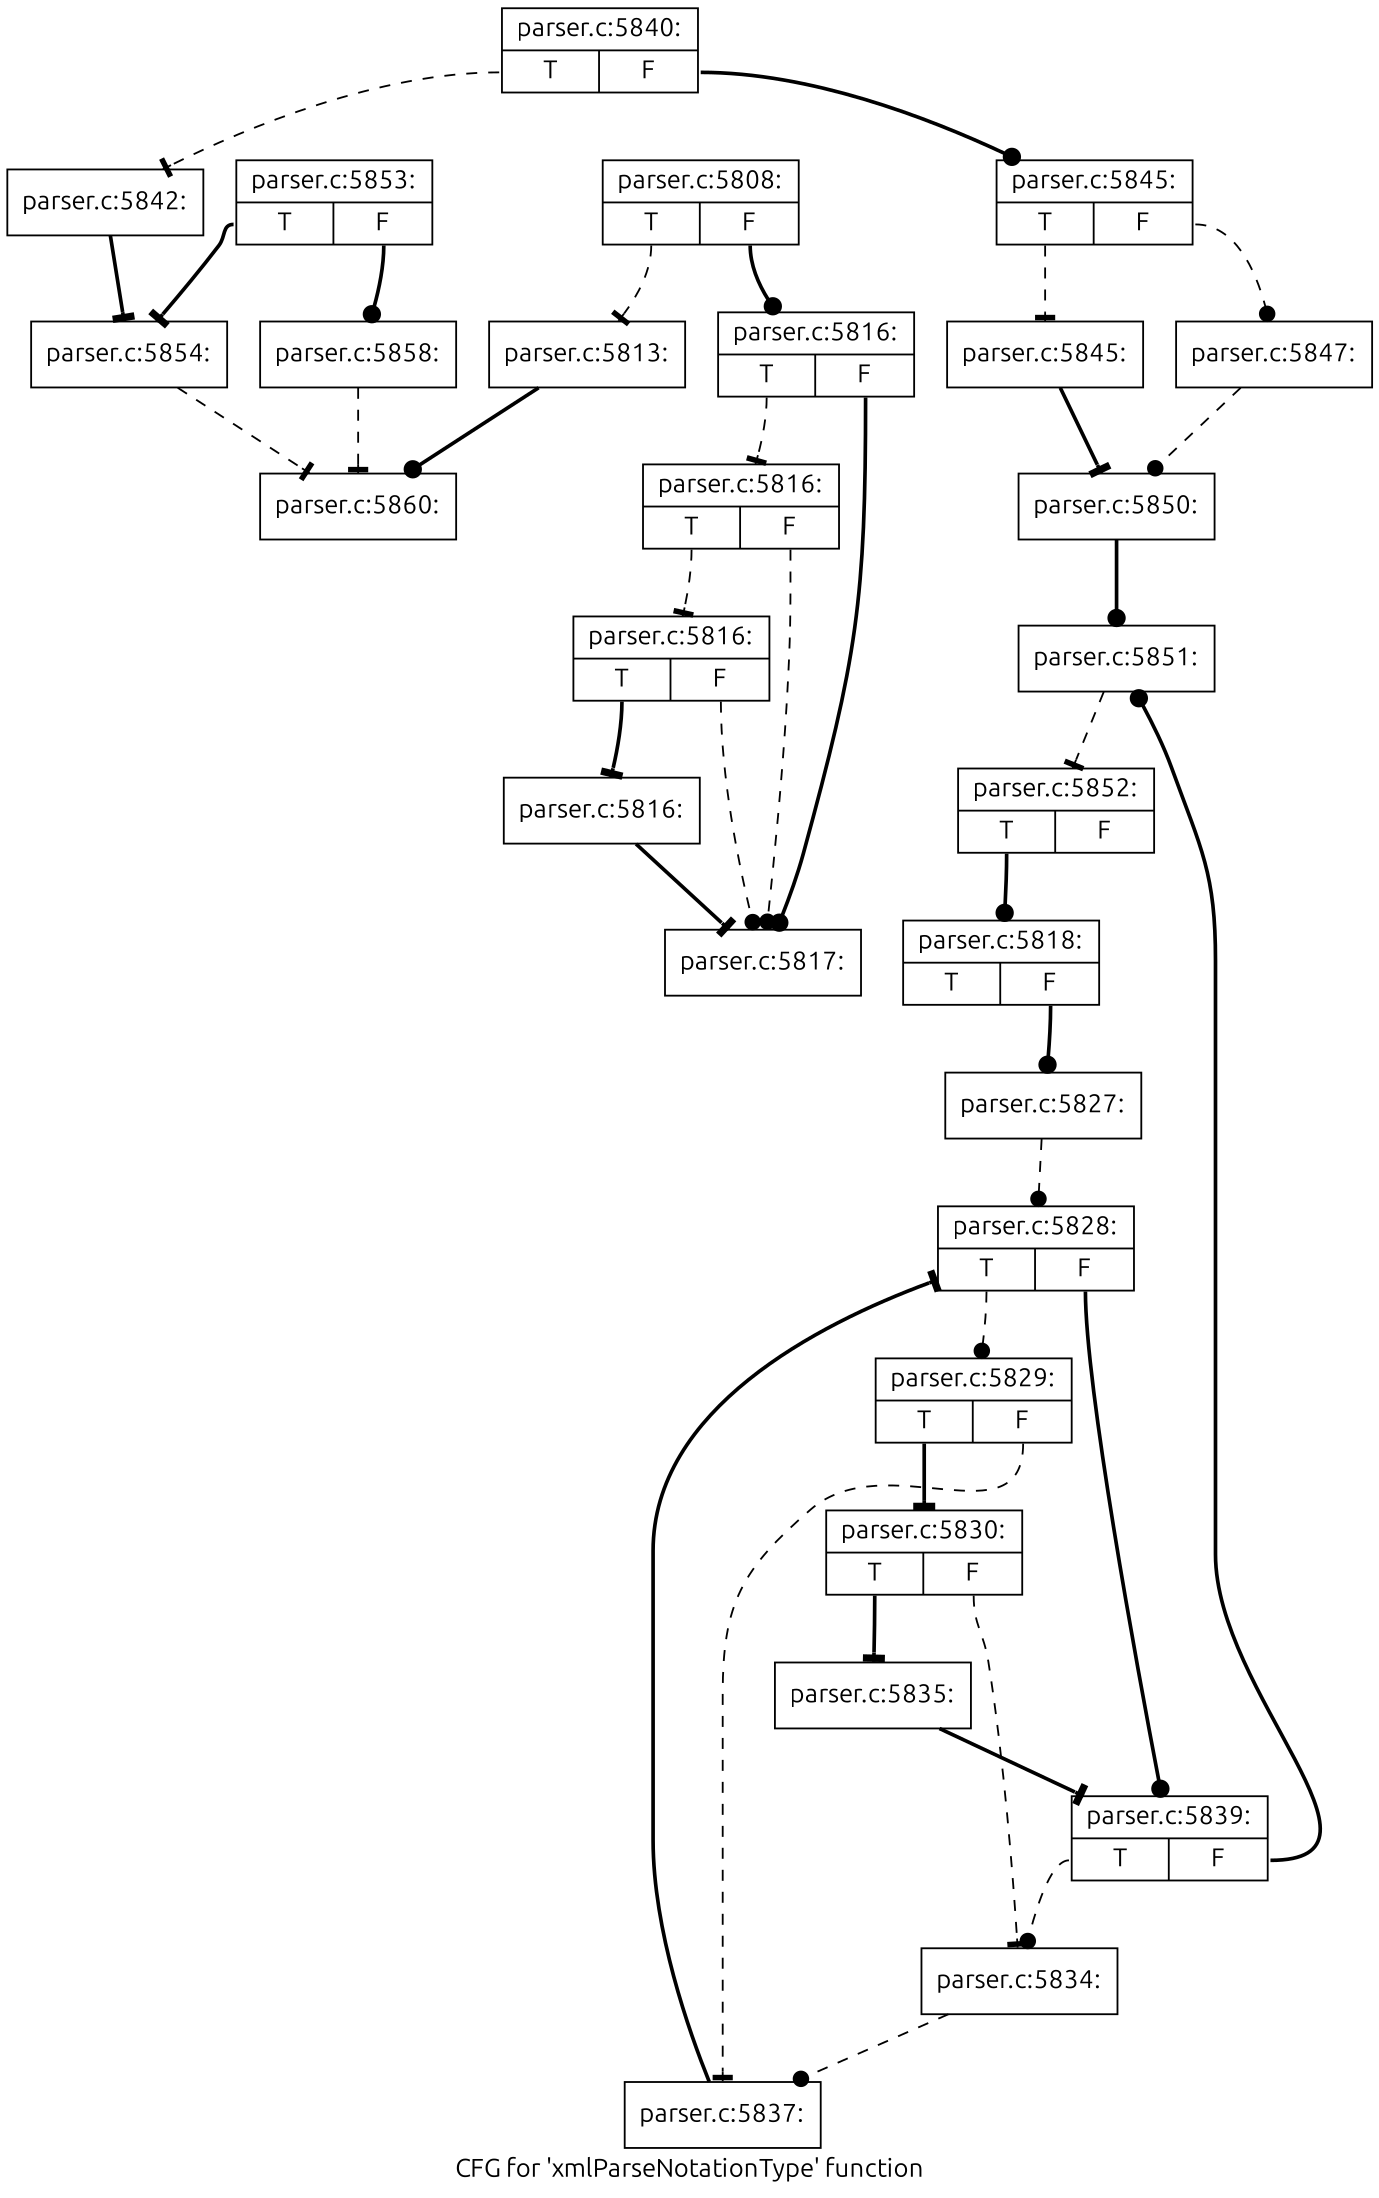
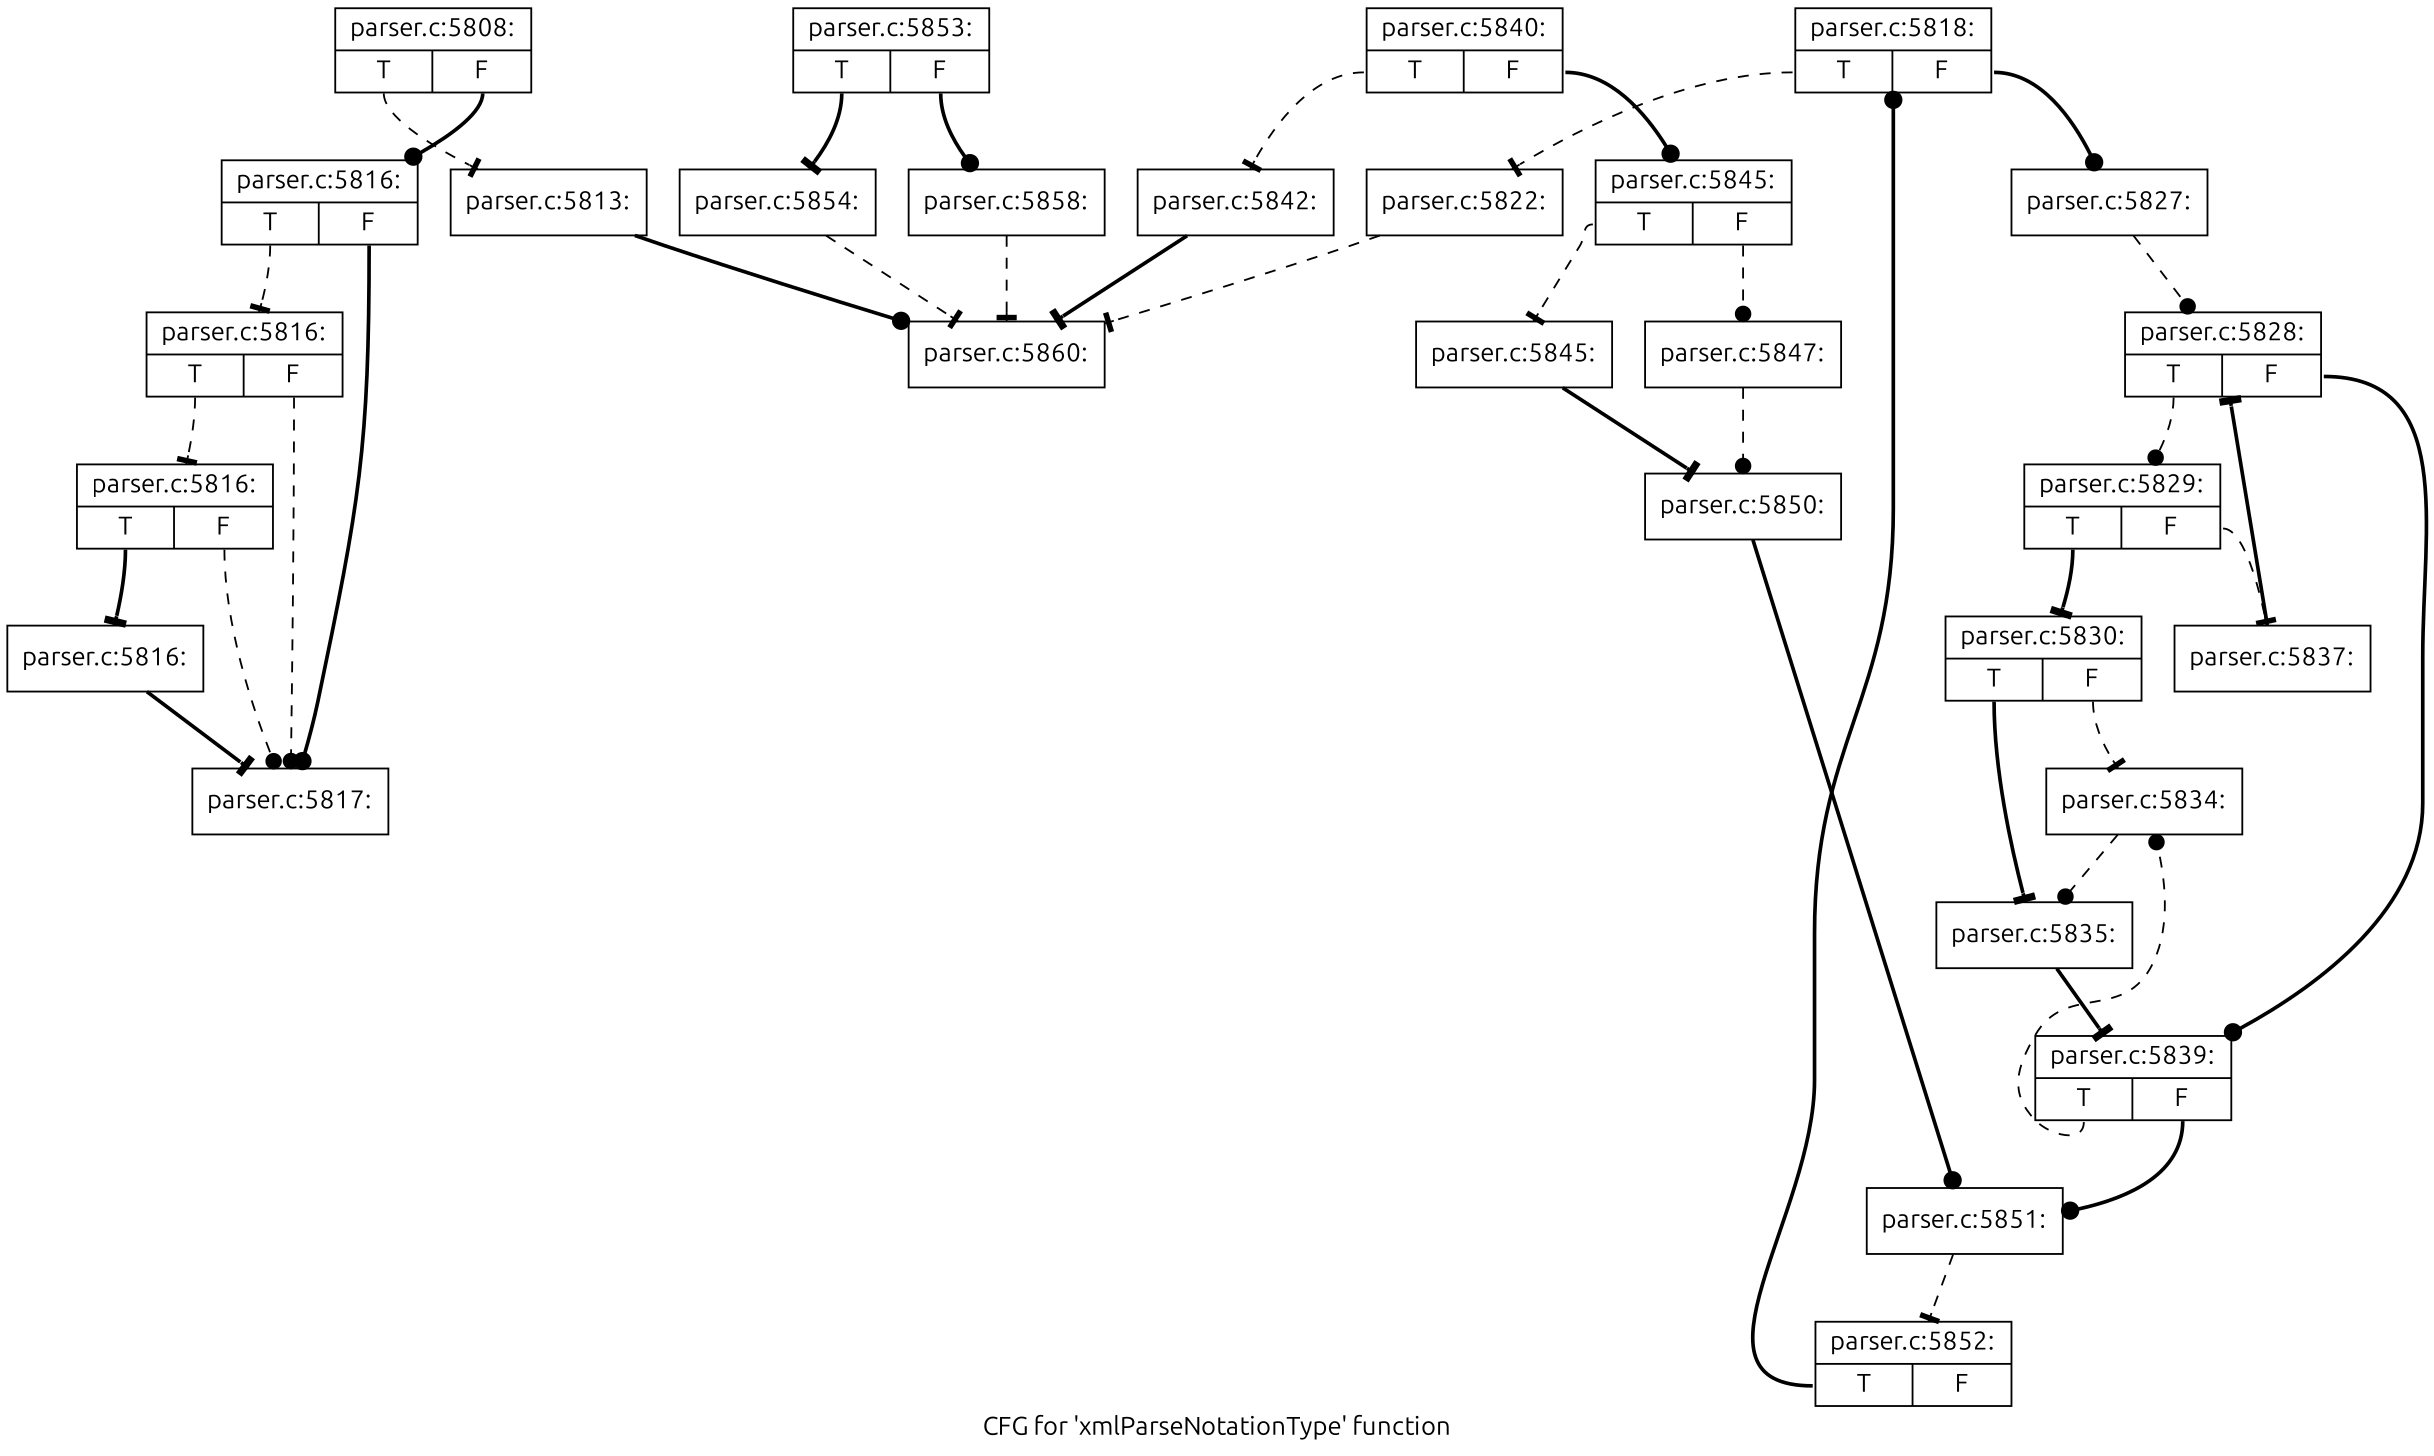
none -> (1465, 202)
(117, 274) -> (1125, 276)
(878, 2045) -> (2094, 863)
